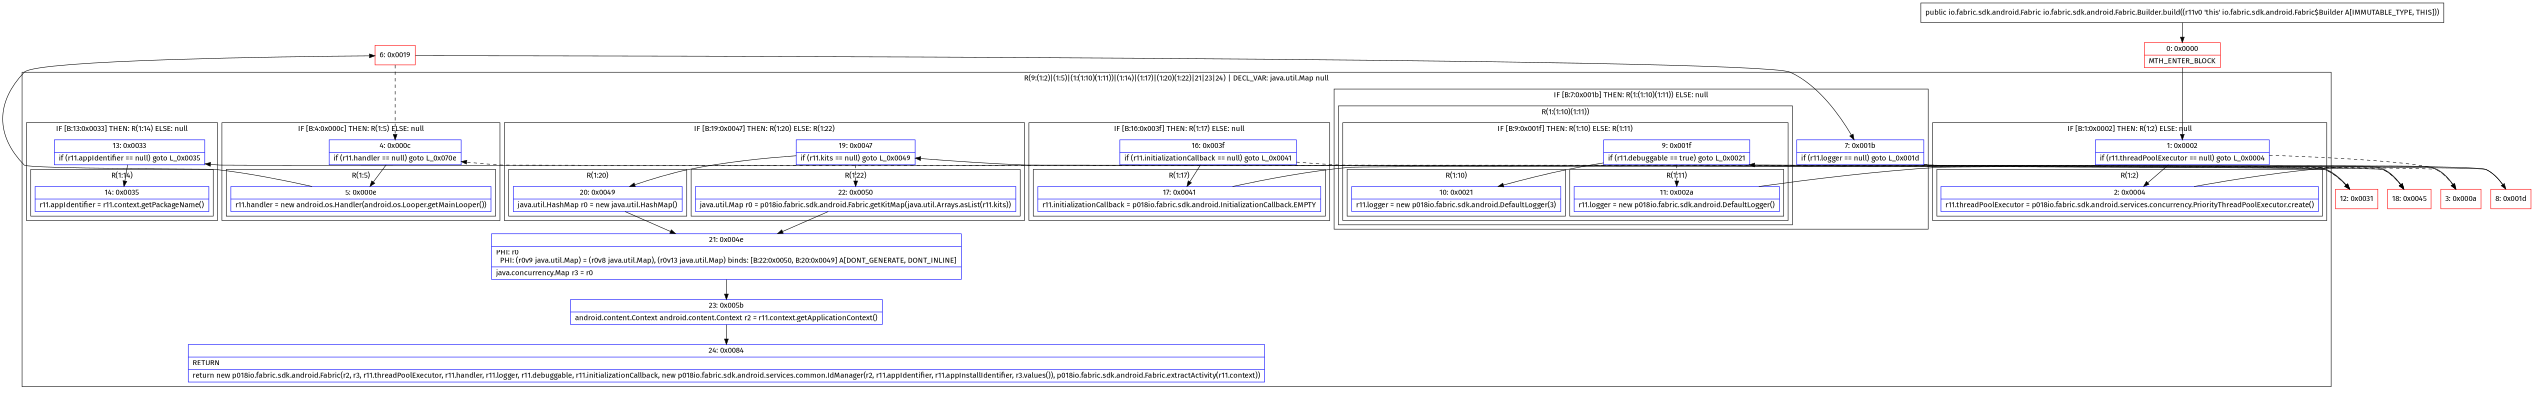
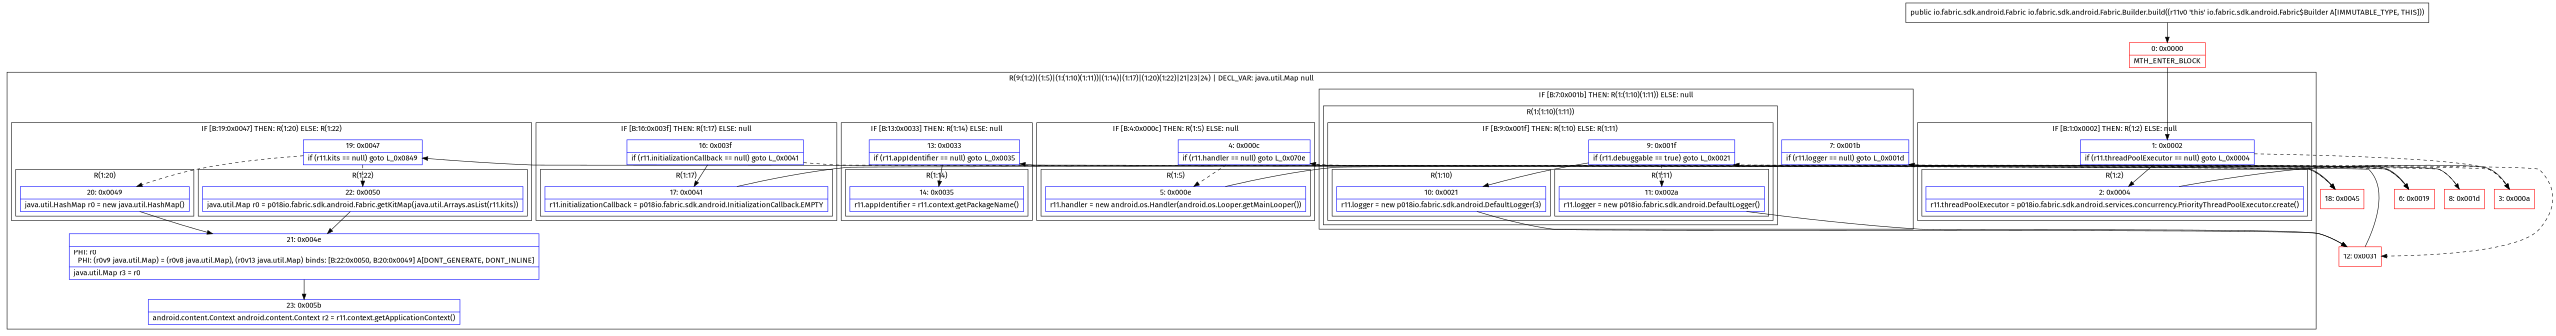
(395, 100) -> (1861, 166)
(856, 158) -> (363, 158)
(735, 162) -> (222, 165)
(2135, 166) -> (2103, 166)
(380, 173) -> (1212, 174)
none -> (1910, 230)
(544, 273) -> (107, 273)
(726, 363) -> none
